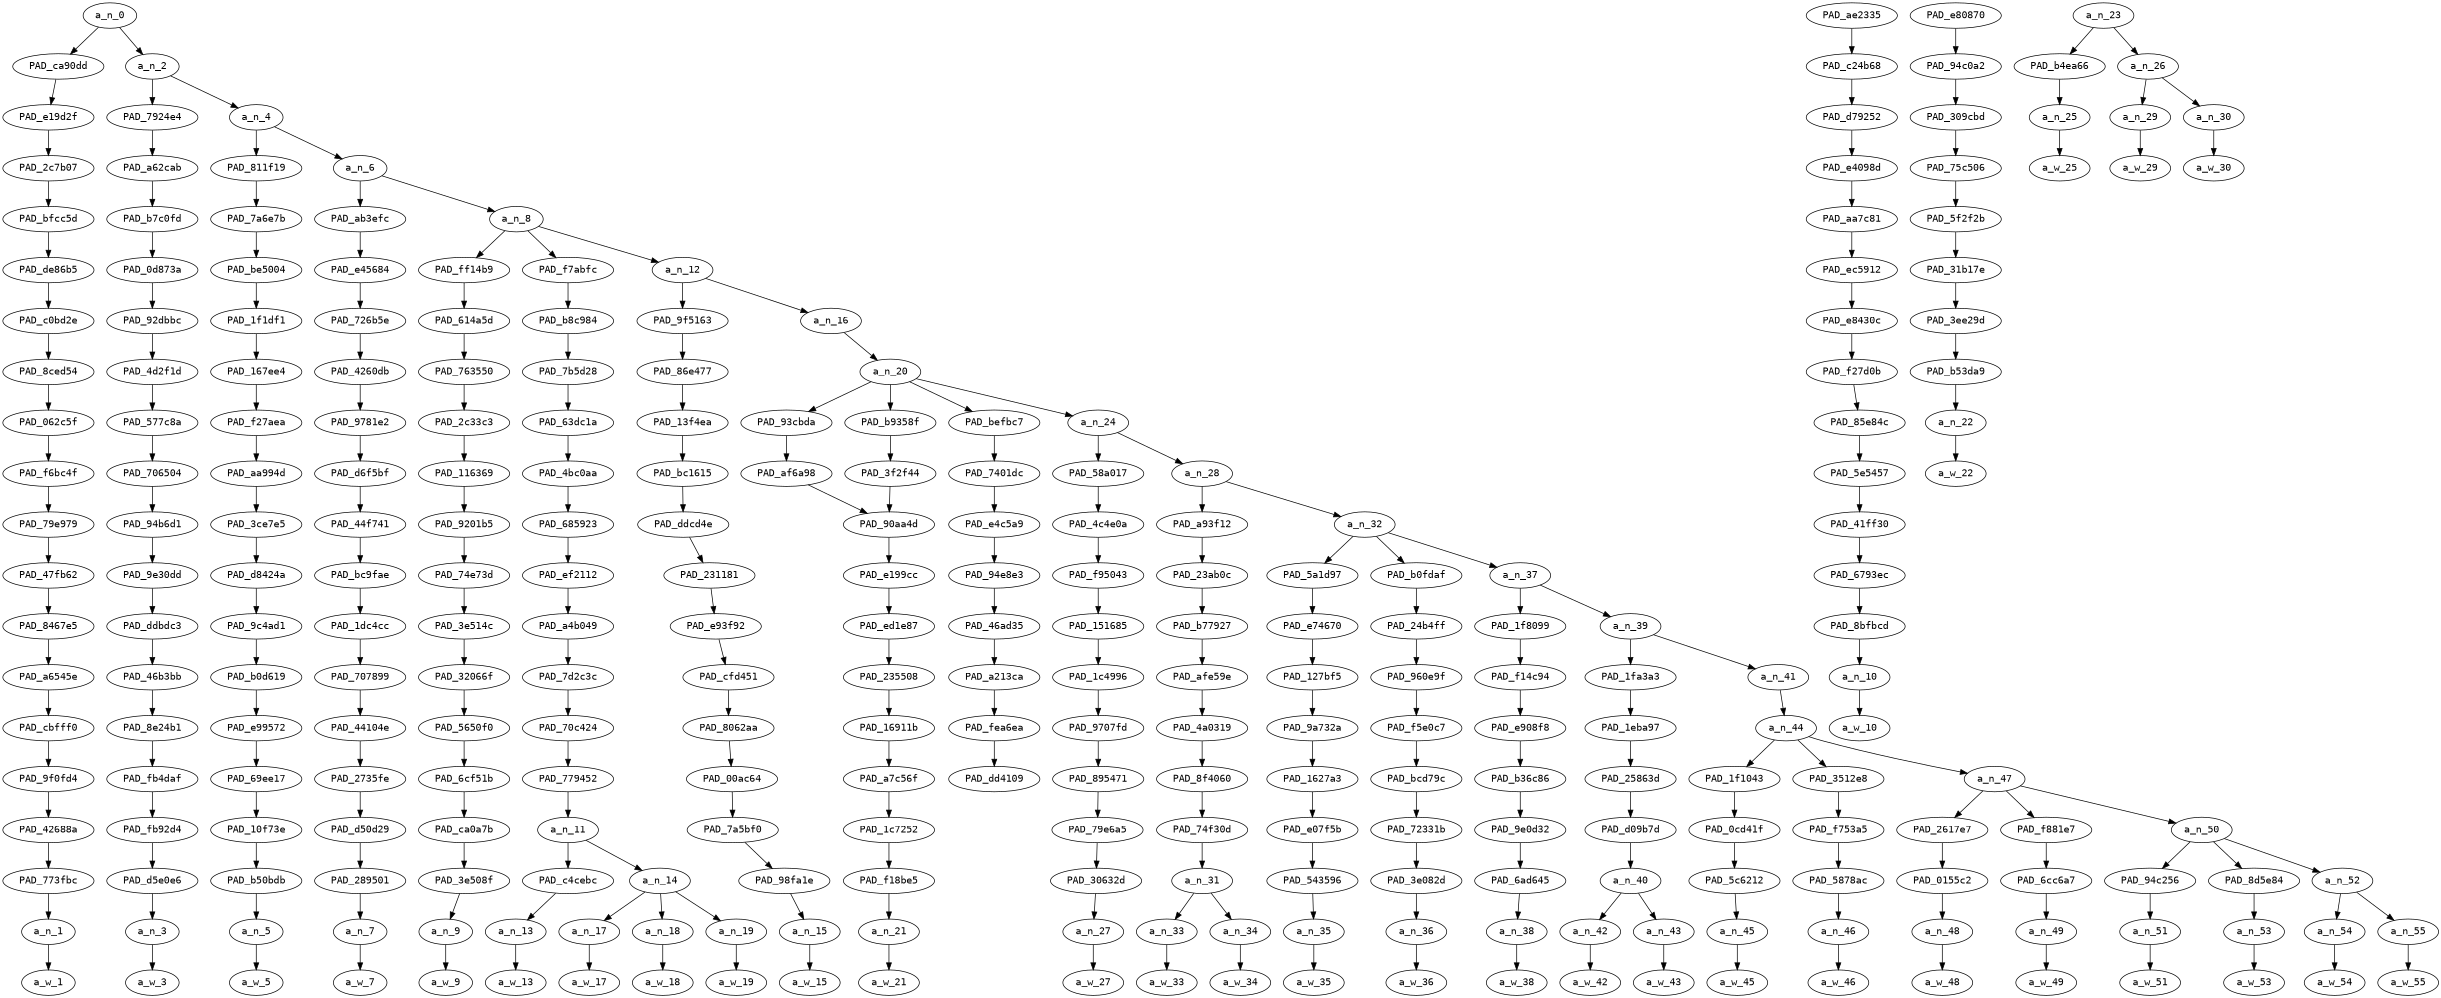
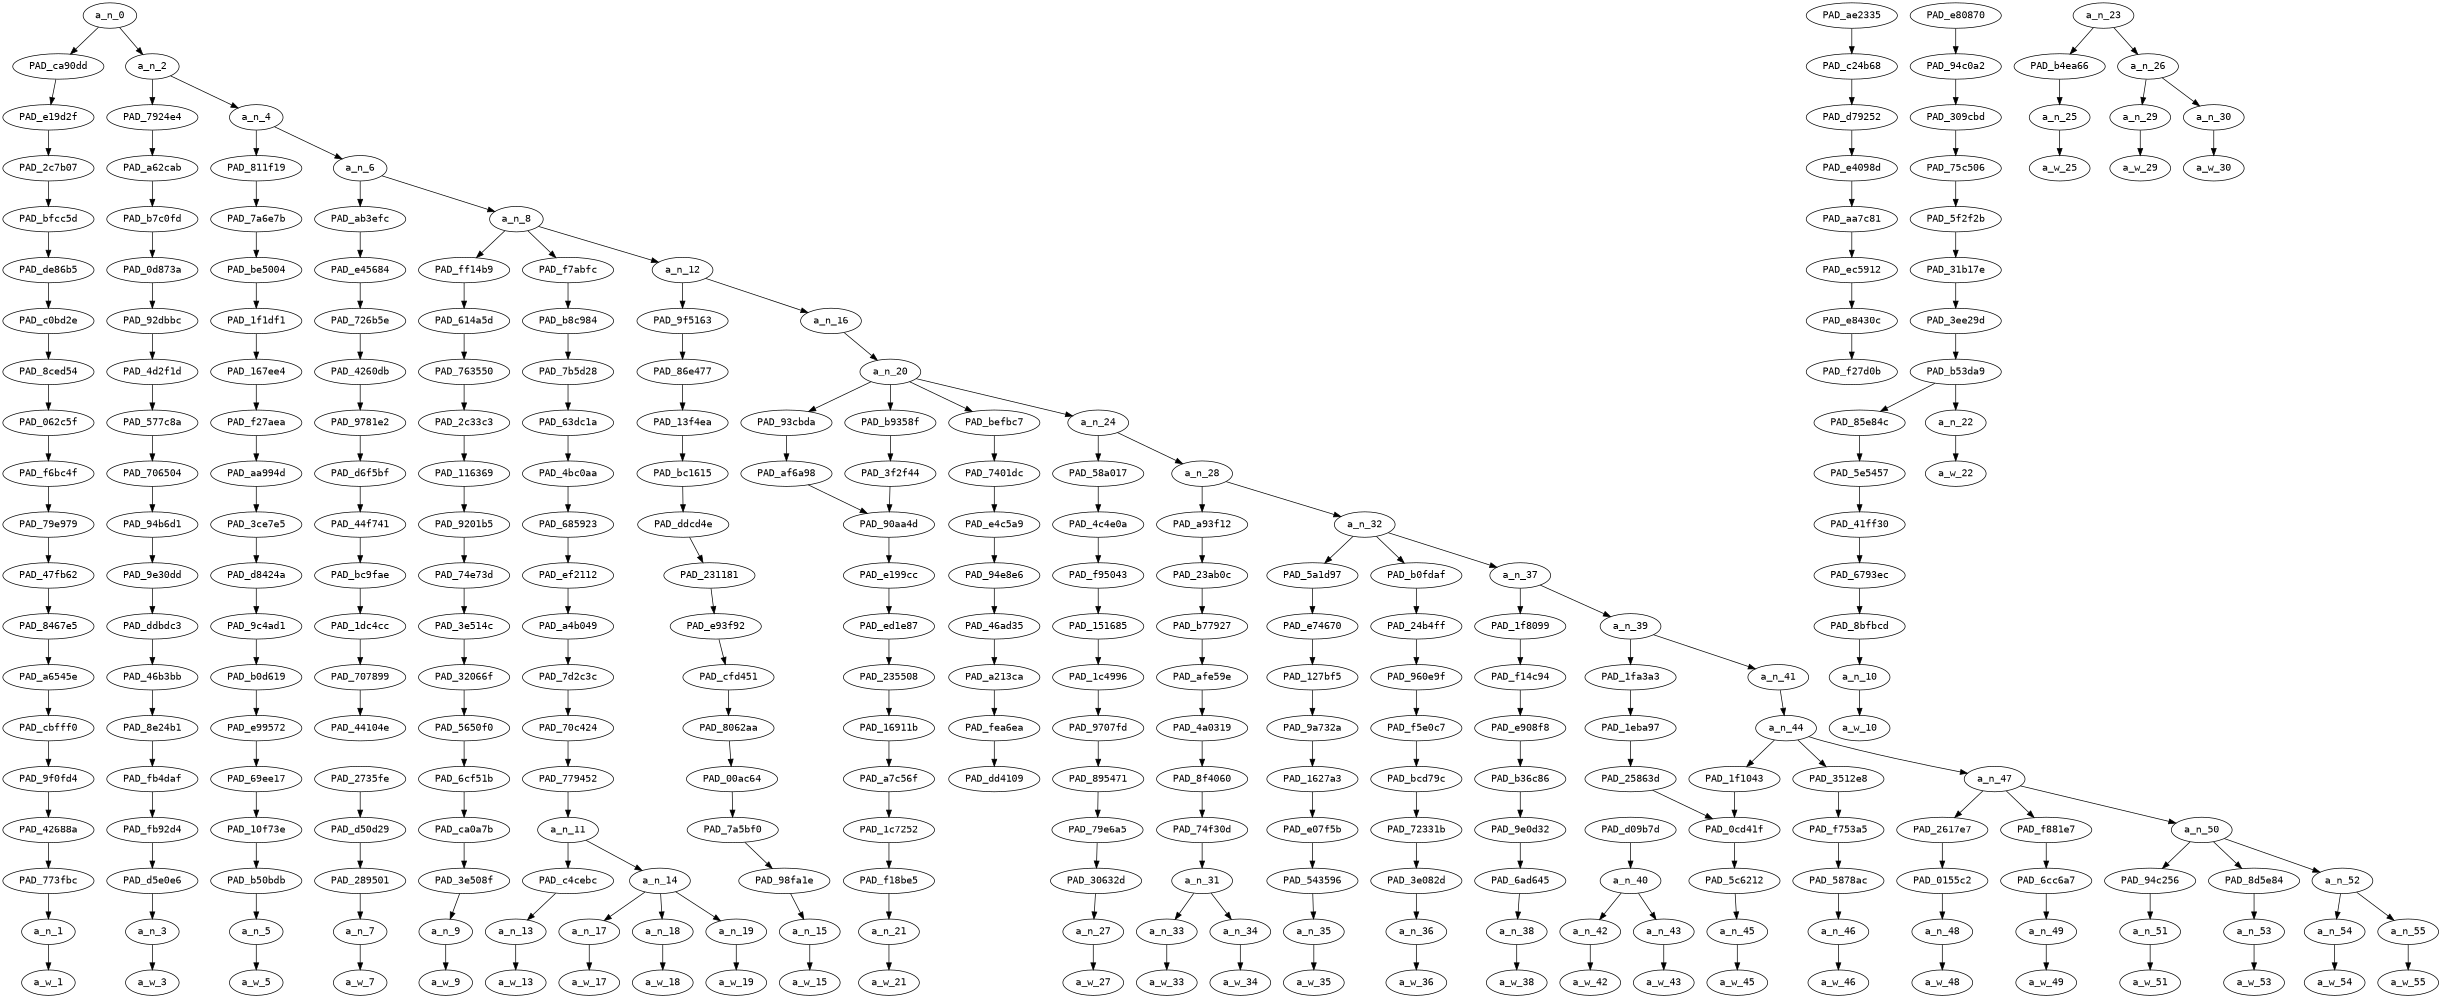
(1855, 394) -> (1911, 396)
(994, 575) -> (994, 575)
(360, 750) -> none
(1631, 801) -> (1679, 803)
